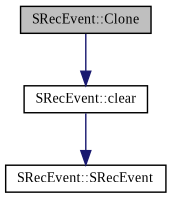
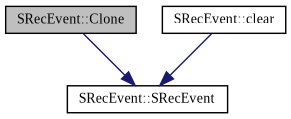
(86, 52) -> (104, 54)
